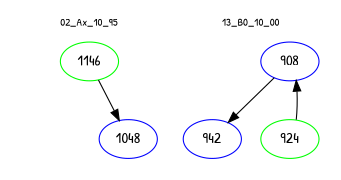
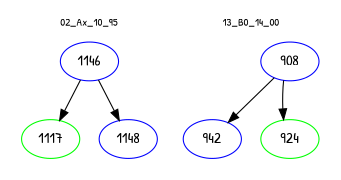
(251, 23) -> (251, 23)
(89, 61) -> (89, 61)
(297, 106) -> (283, 95)
none -> (51, 139)
(128, 139) -> (128, 139)
